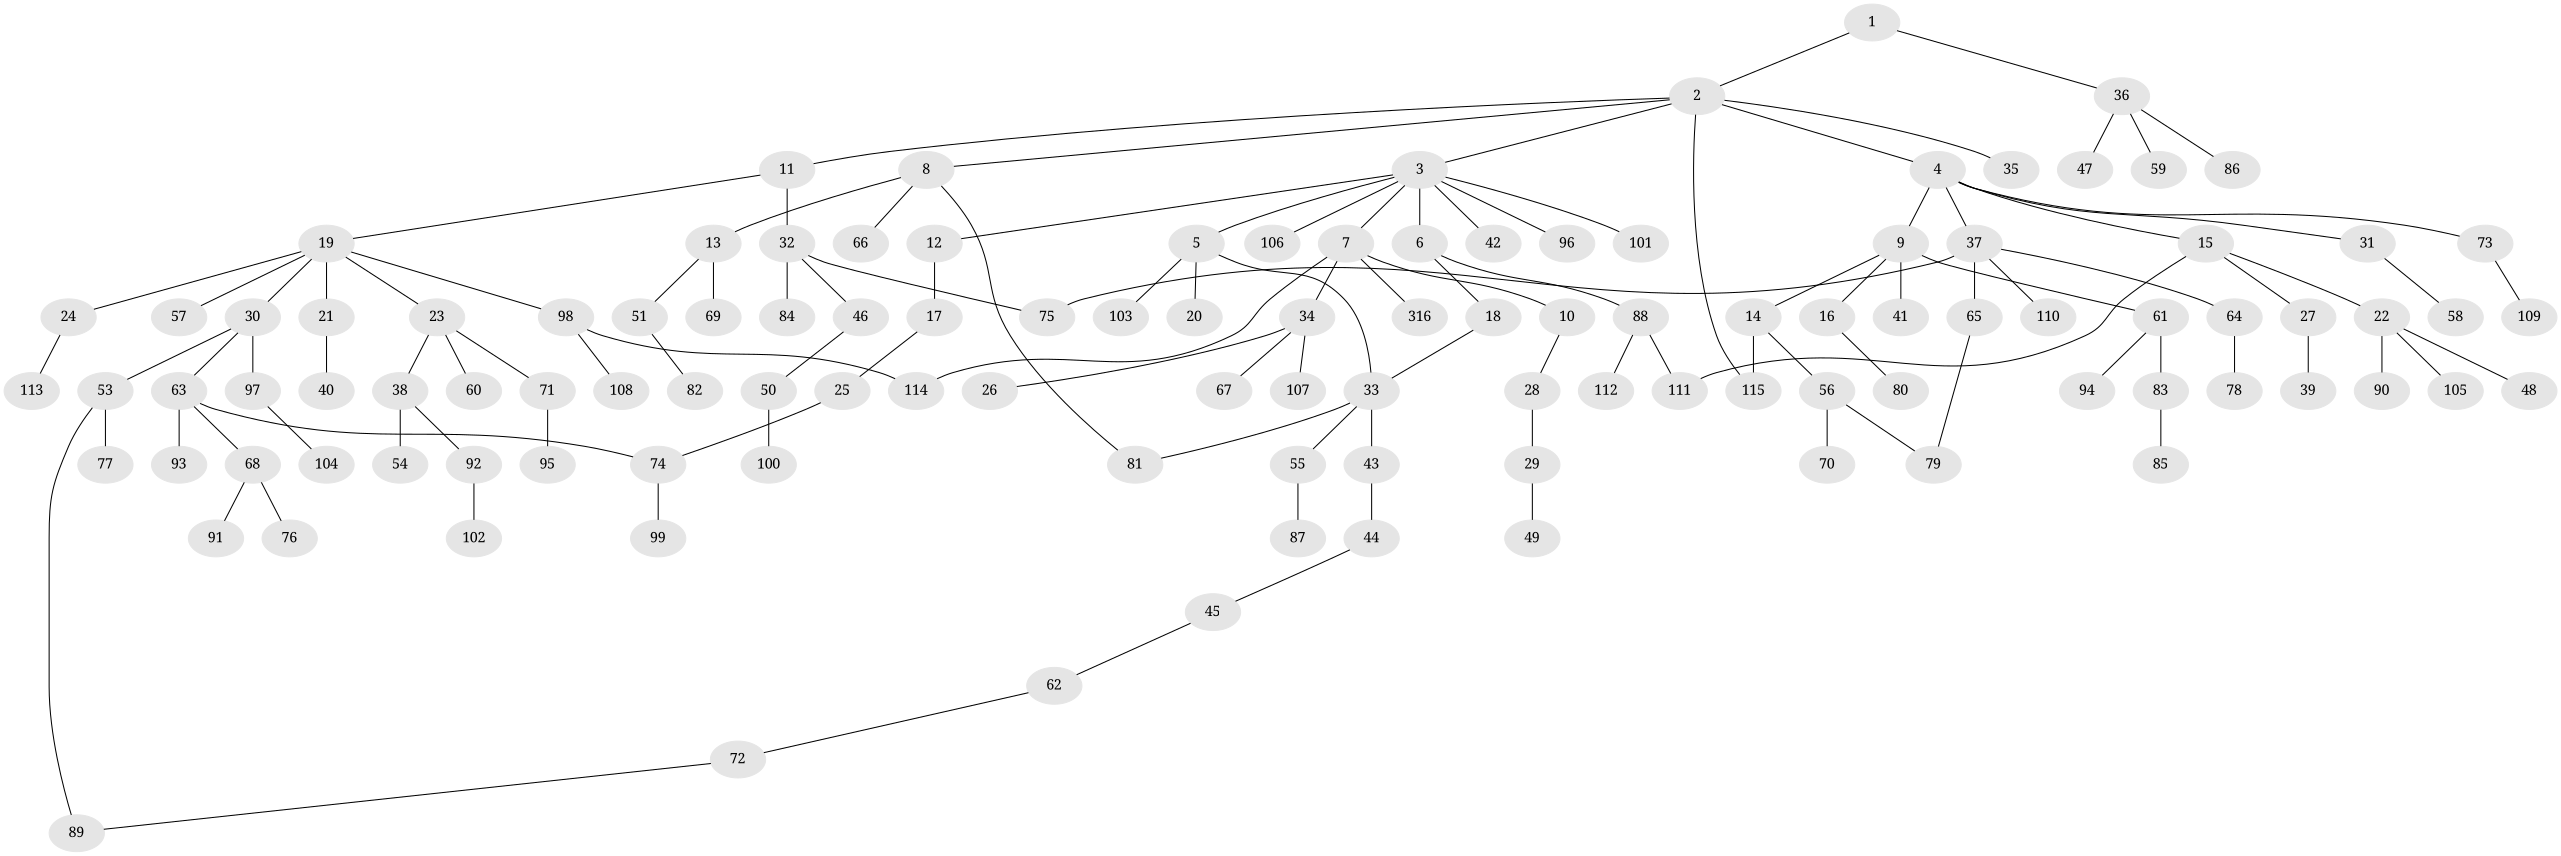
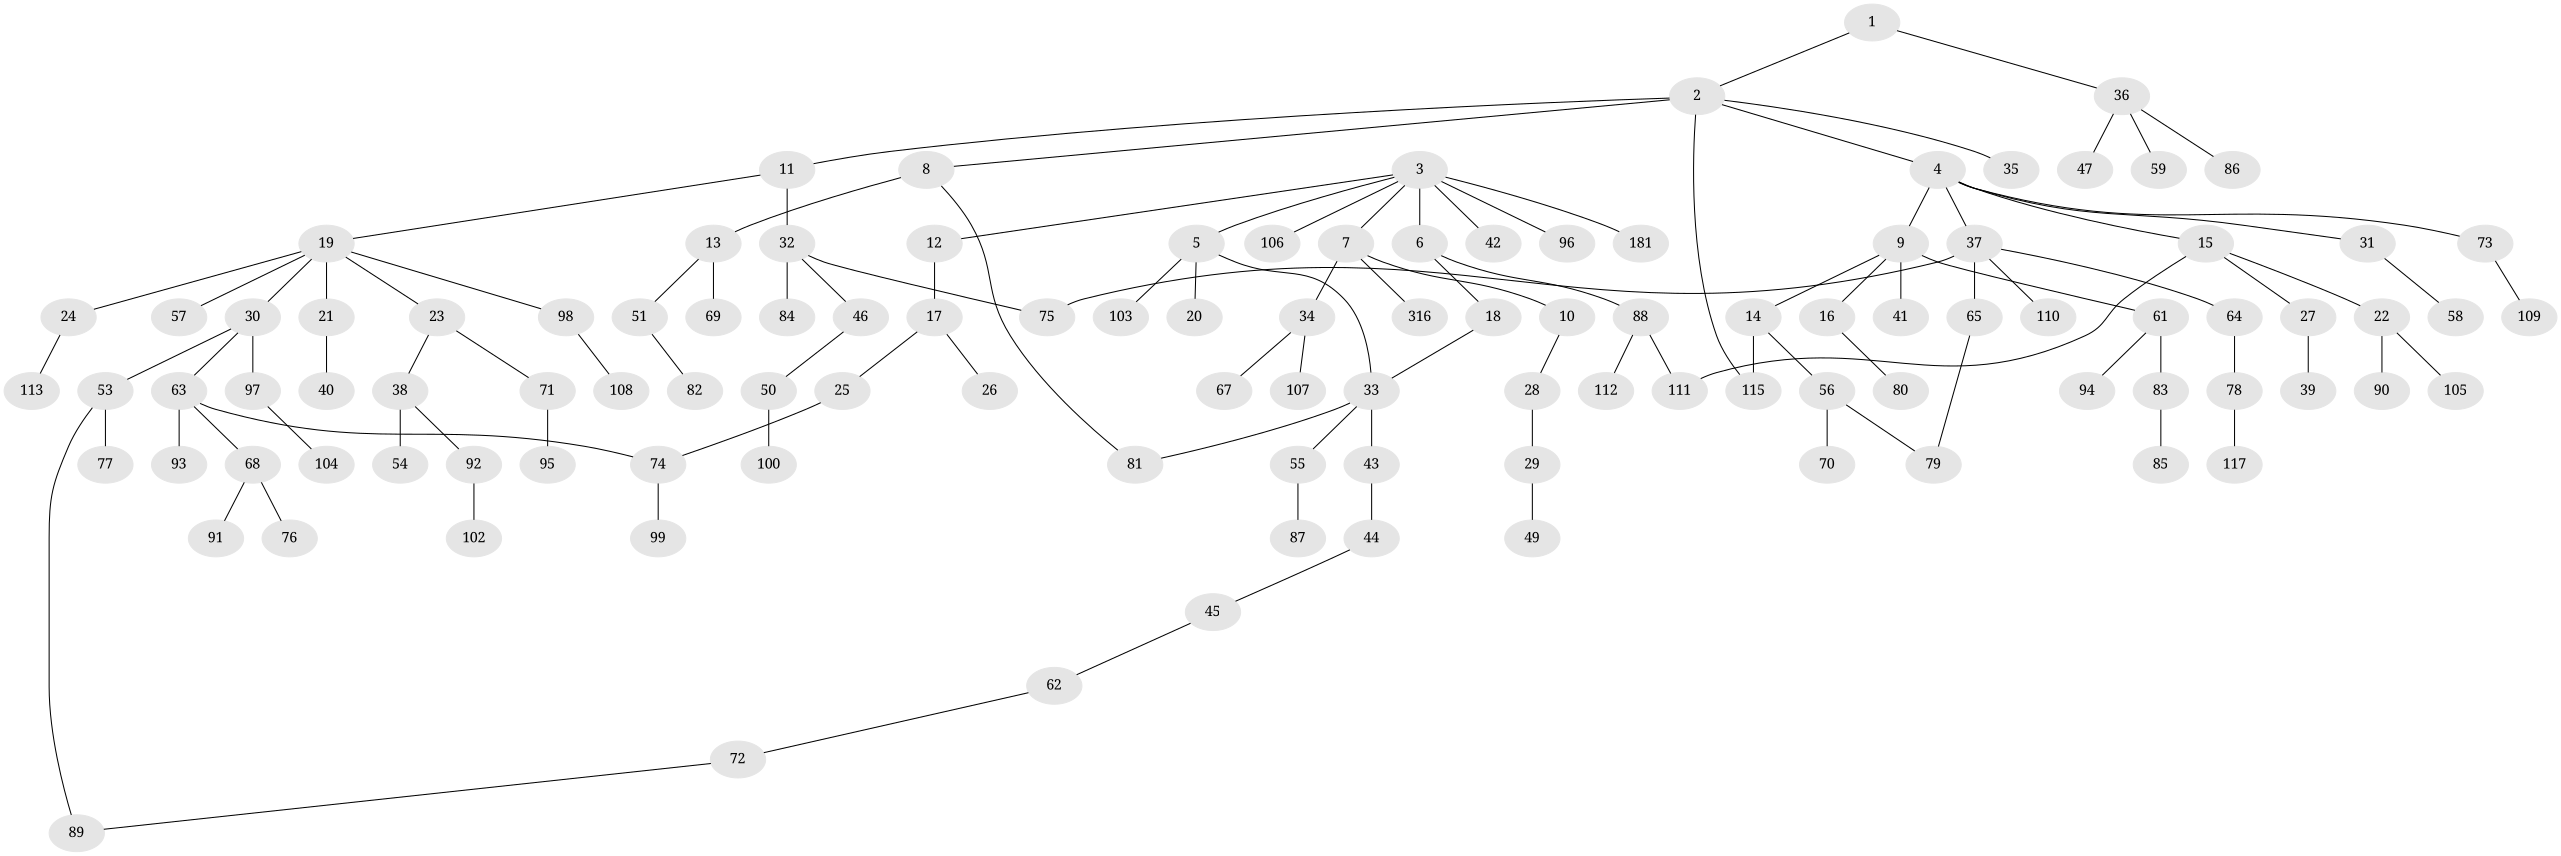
(1558, 133) -> none
(861, 244) -> none
(1641, 244) -> (1641, 244)
(1132, 368) -> (962, 354)
(474, 391) -> none
(916, 391) -> none
(2529, 391) -> none
none -> (2235, 465)
